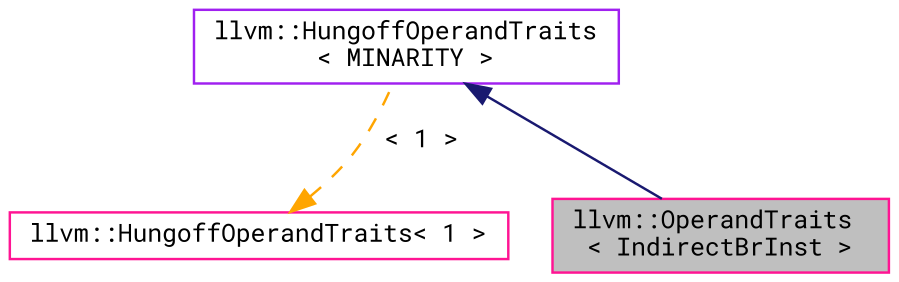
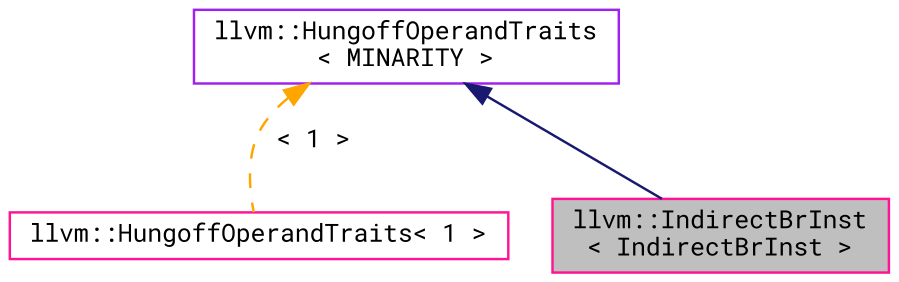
(359, 146) -> (253, 149)
(721, 236) -> (721, 236)
